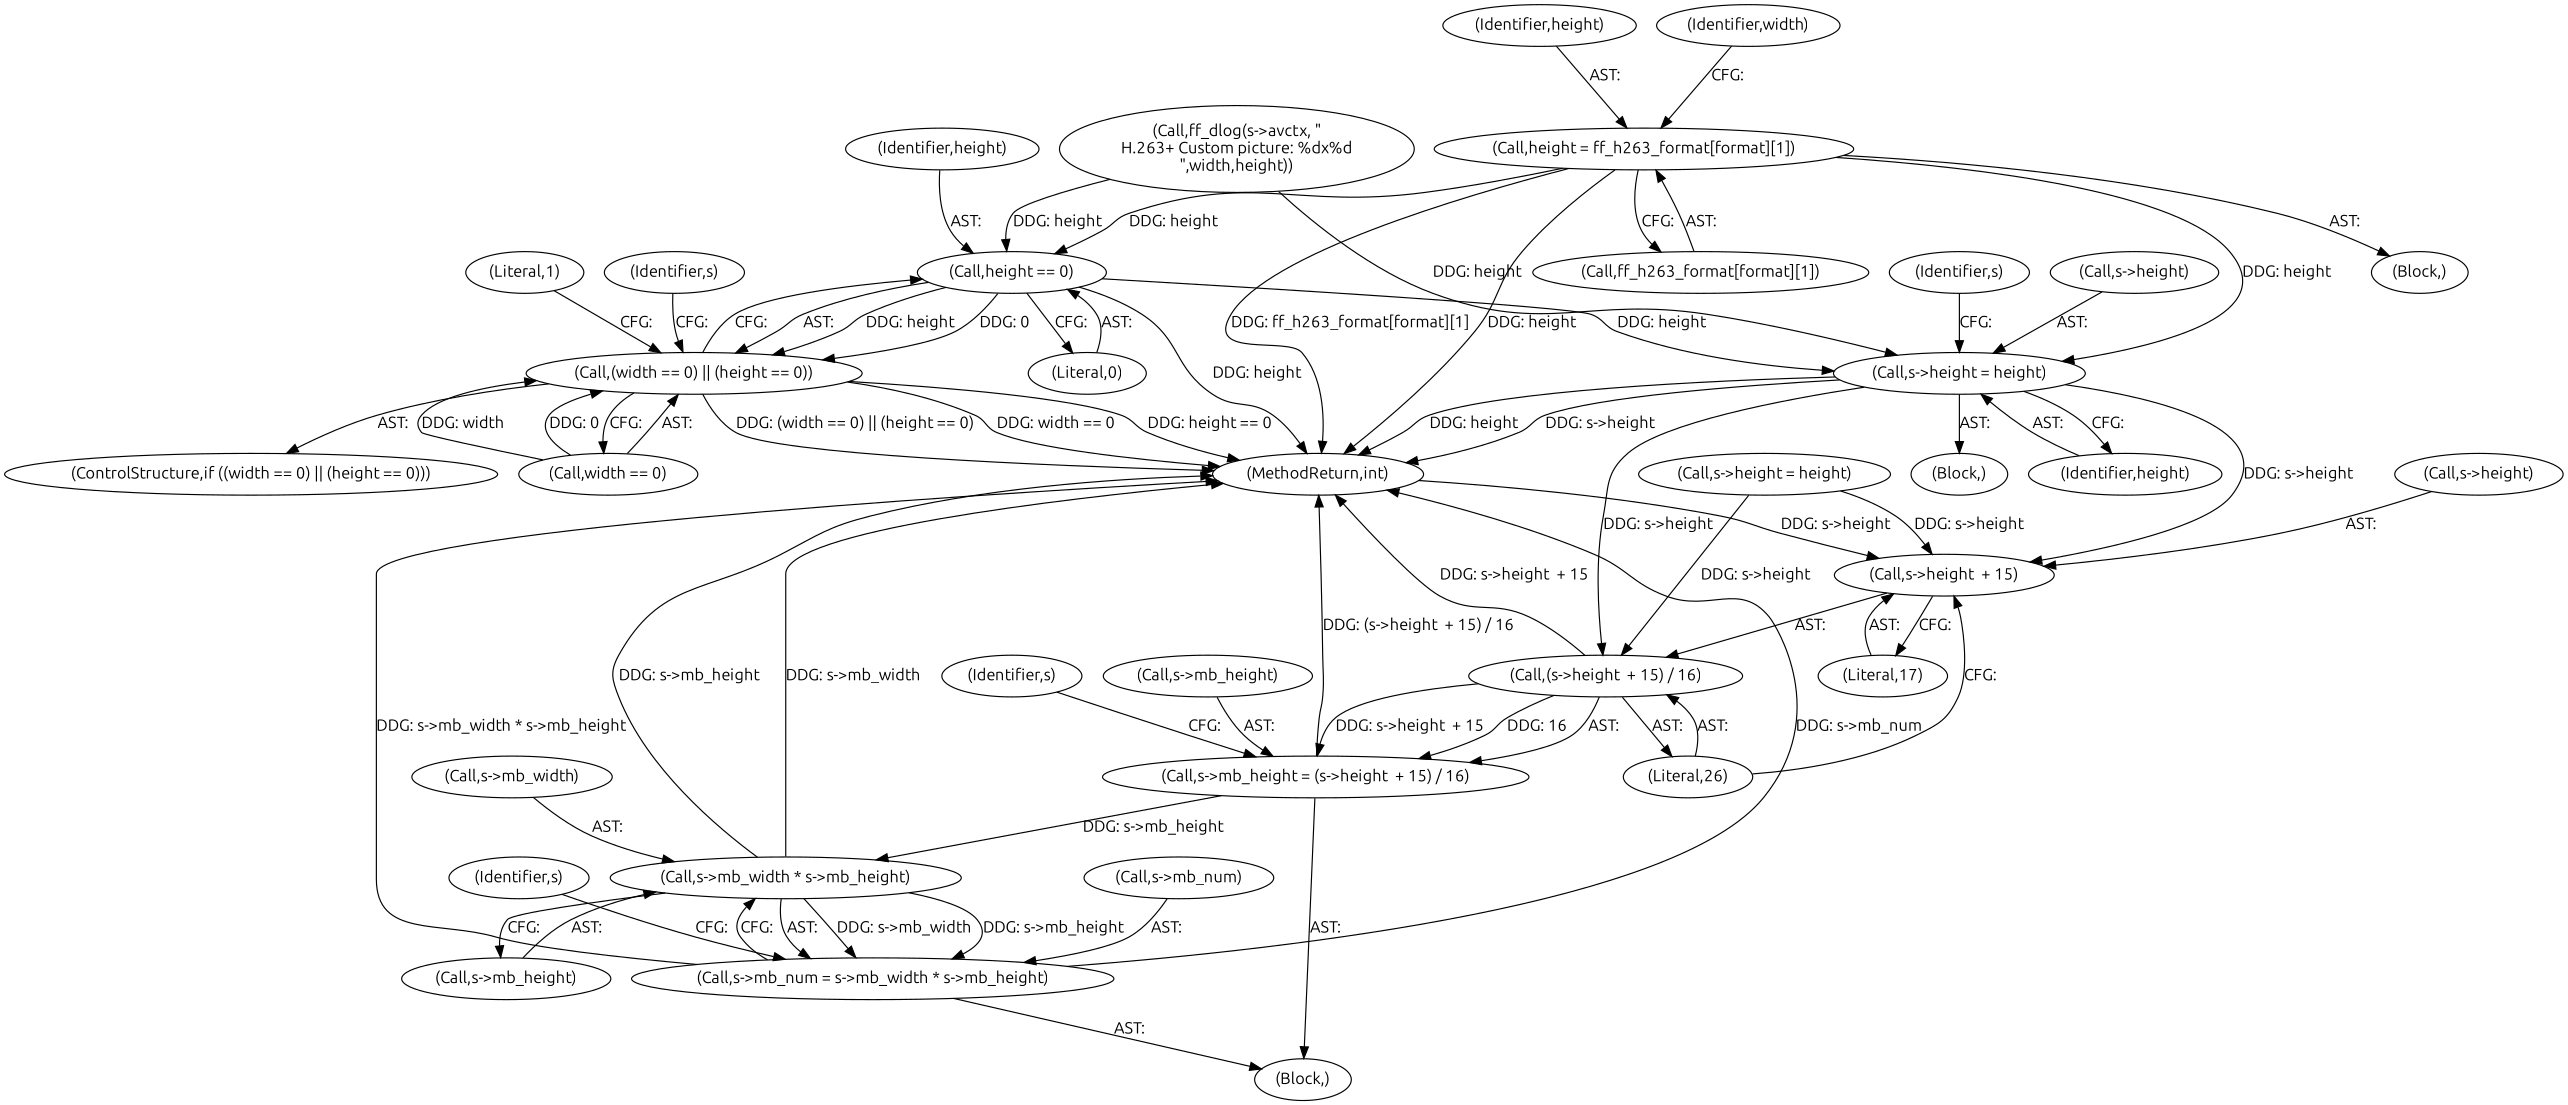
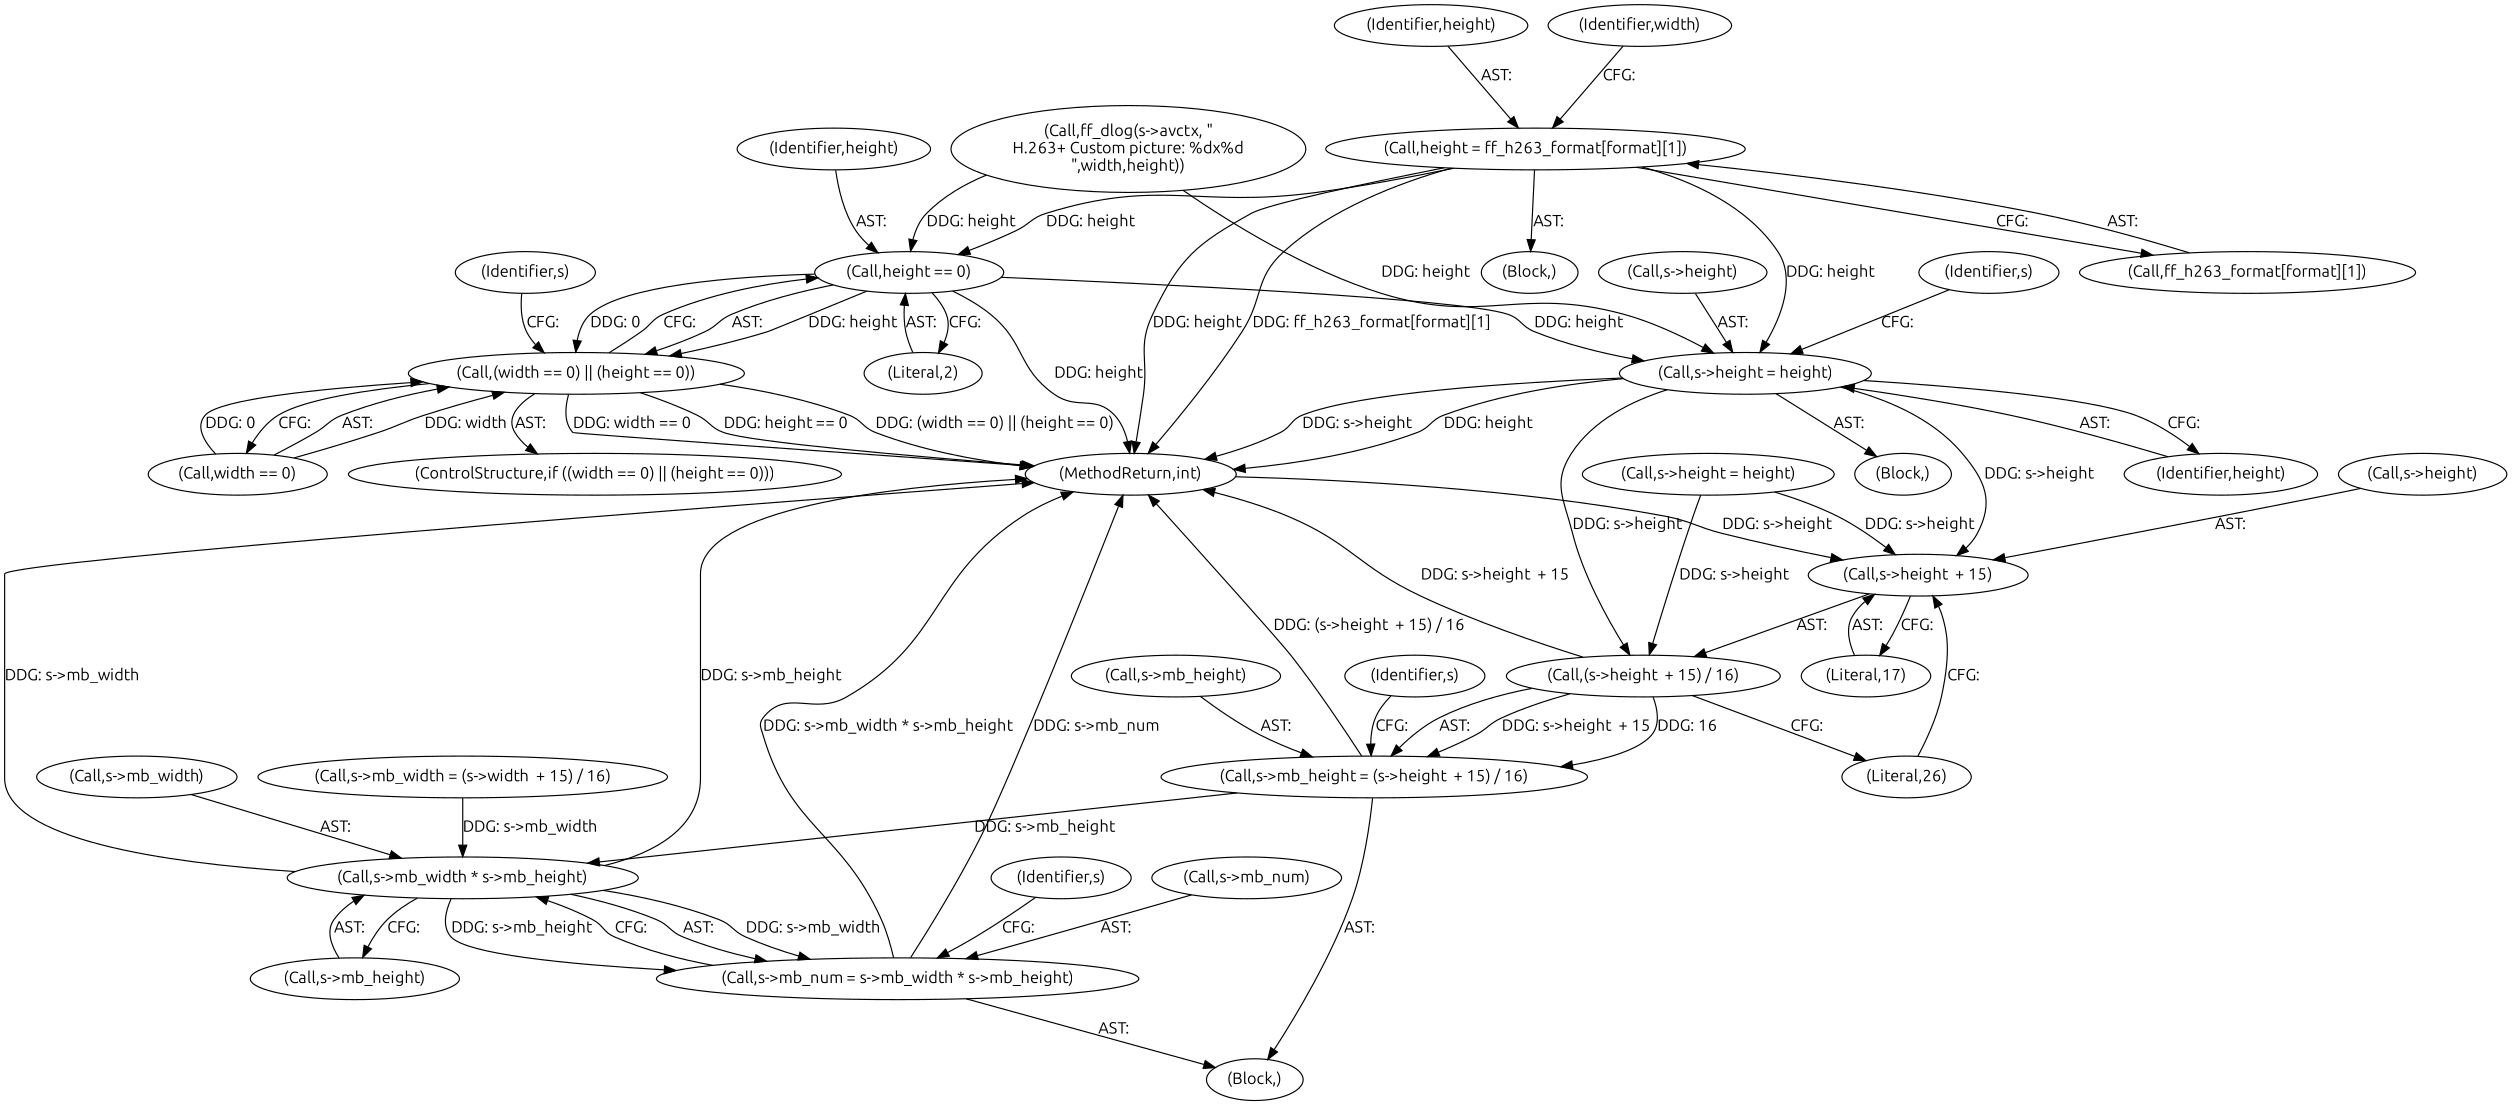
(525, 272) -> none
(1087, 373) -> (923, 373)
(1696, 725) -> none
(1670, 727) -> (1809, 727)
none -> (463, 777)
